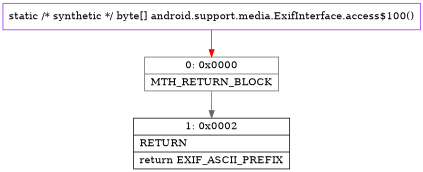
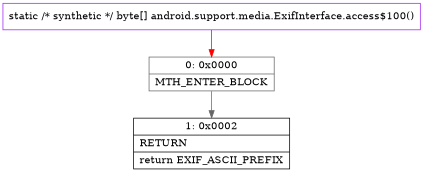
(212, 82) -> (212, 82)
